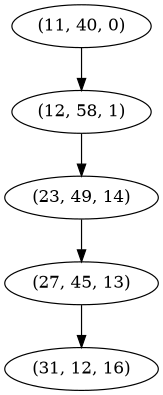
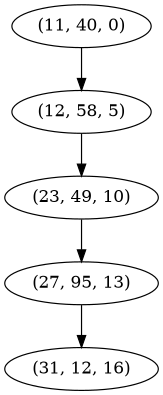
(82, 112) -> (82, 112)
(82, 198) -> (82, 198)
(82, 283) -> (82, 283)
